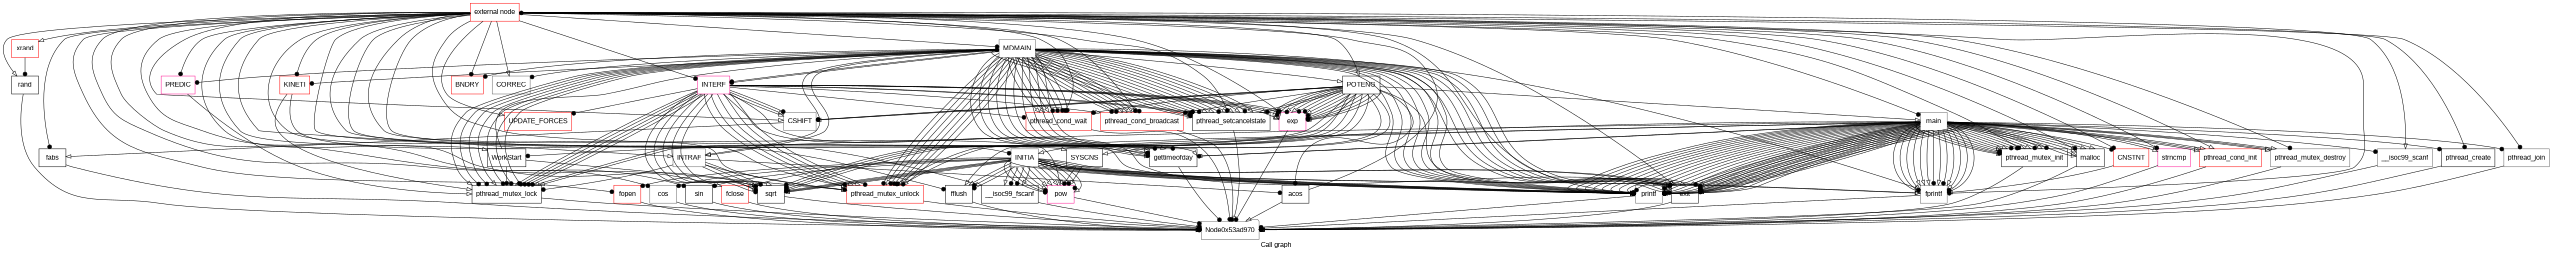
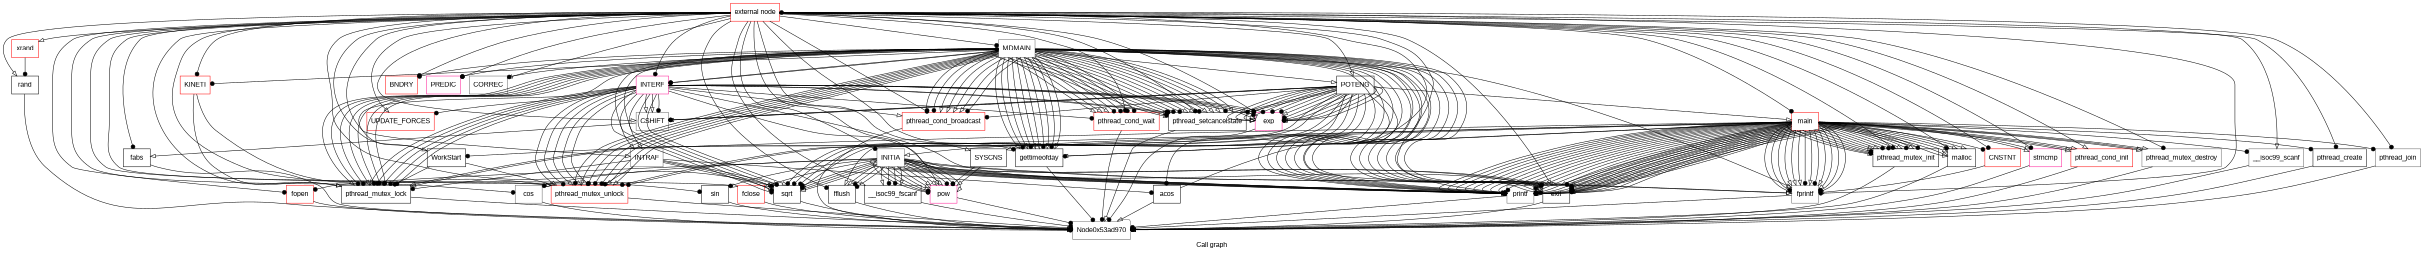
(1219, 96) -> none
(1934, 121) -> (1805, 121)
(317, 172) -> (202, 34)
